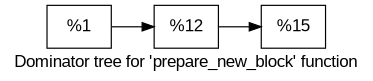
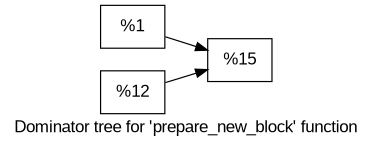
(127, 27) -> (181, 42)
